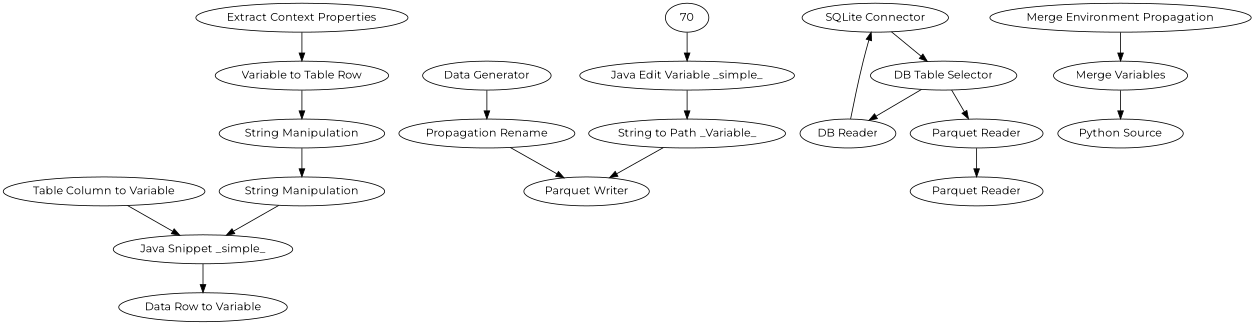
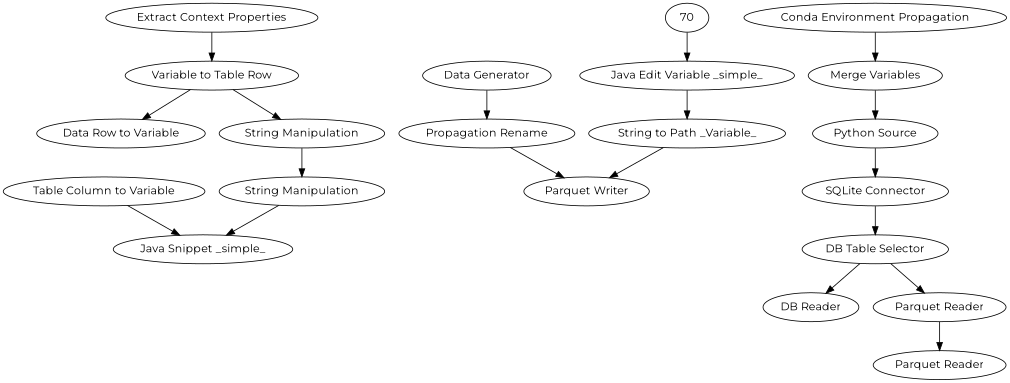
(1121, 18) -> (875, 18)
(859, 79) -> (875, 158)
(203, 274) -> (170, 102)
